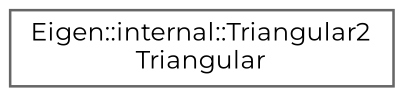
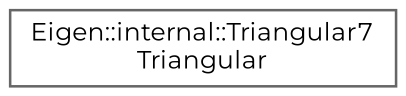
(202, 48) -> (203, 48)
